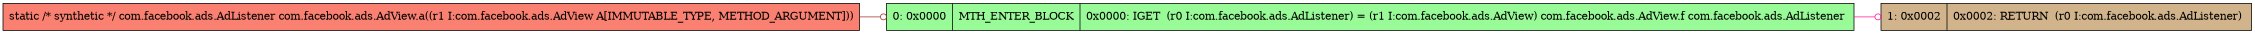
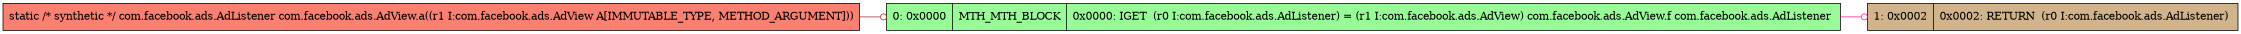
(1016, 16) -> (1010, 16)
